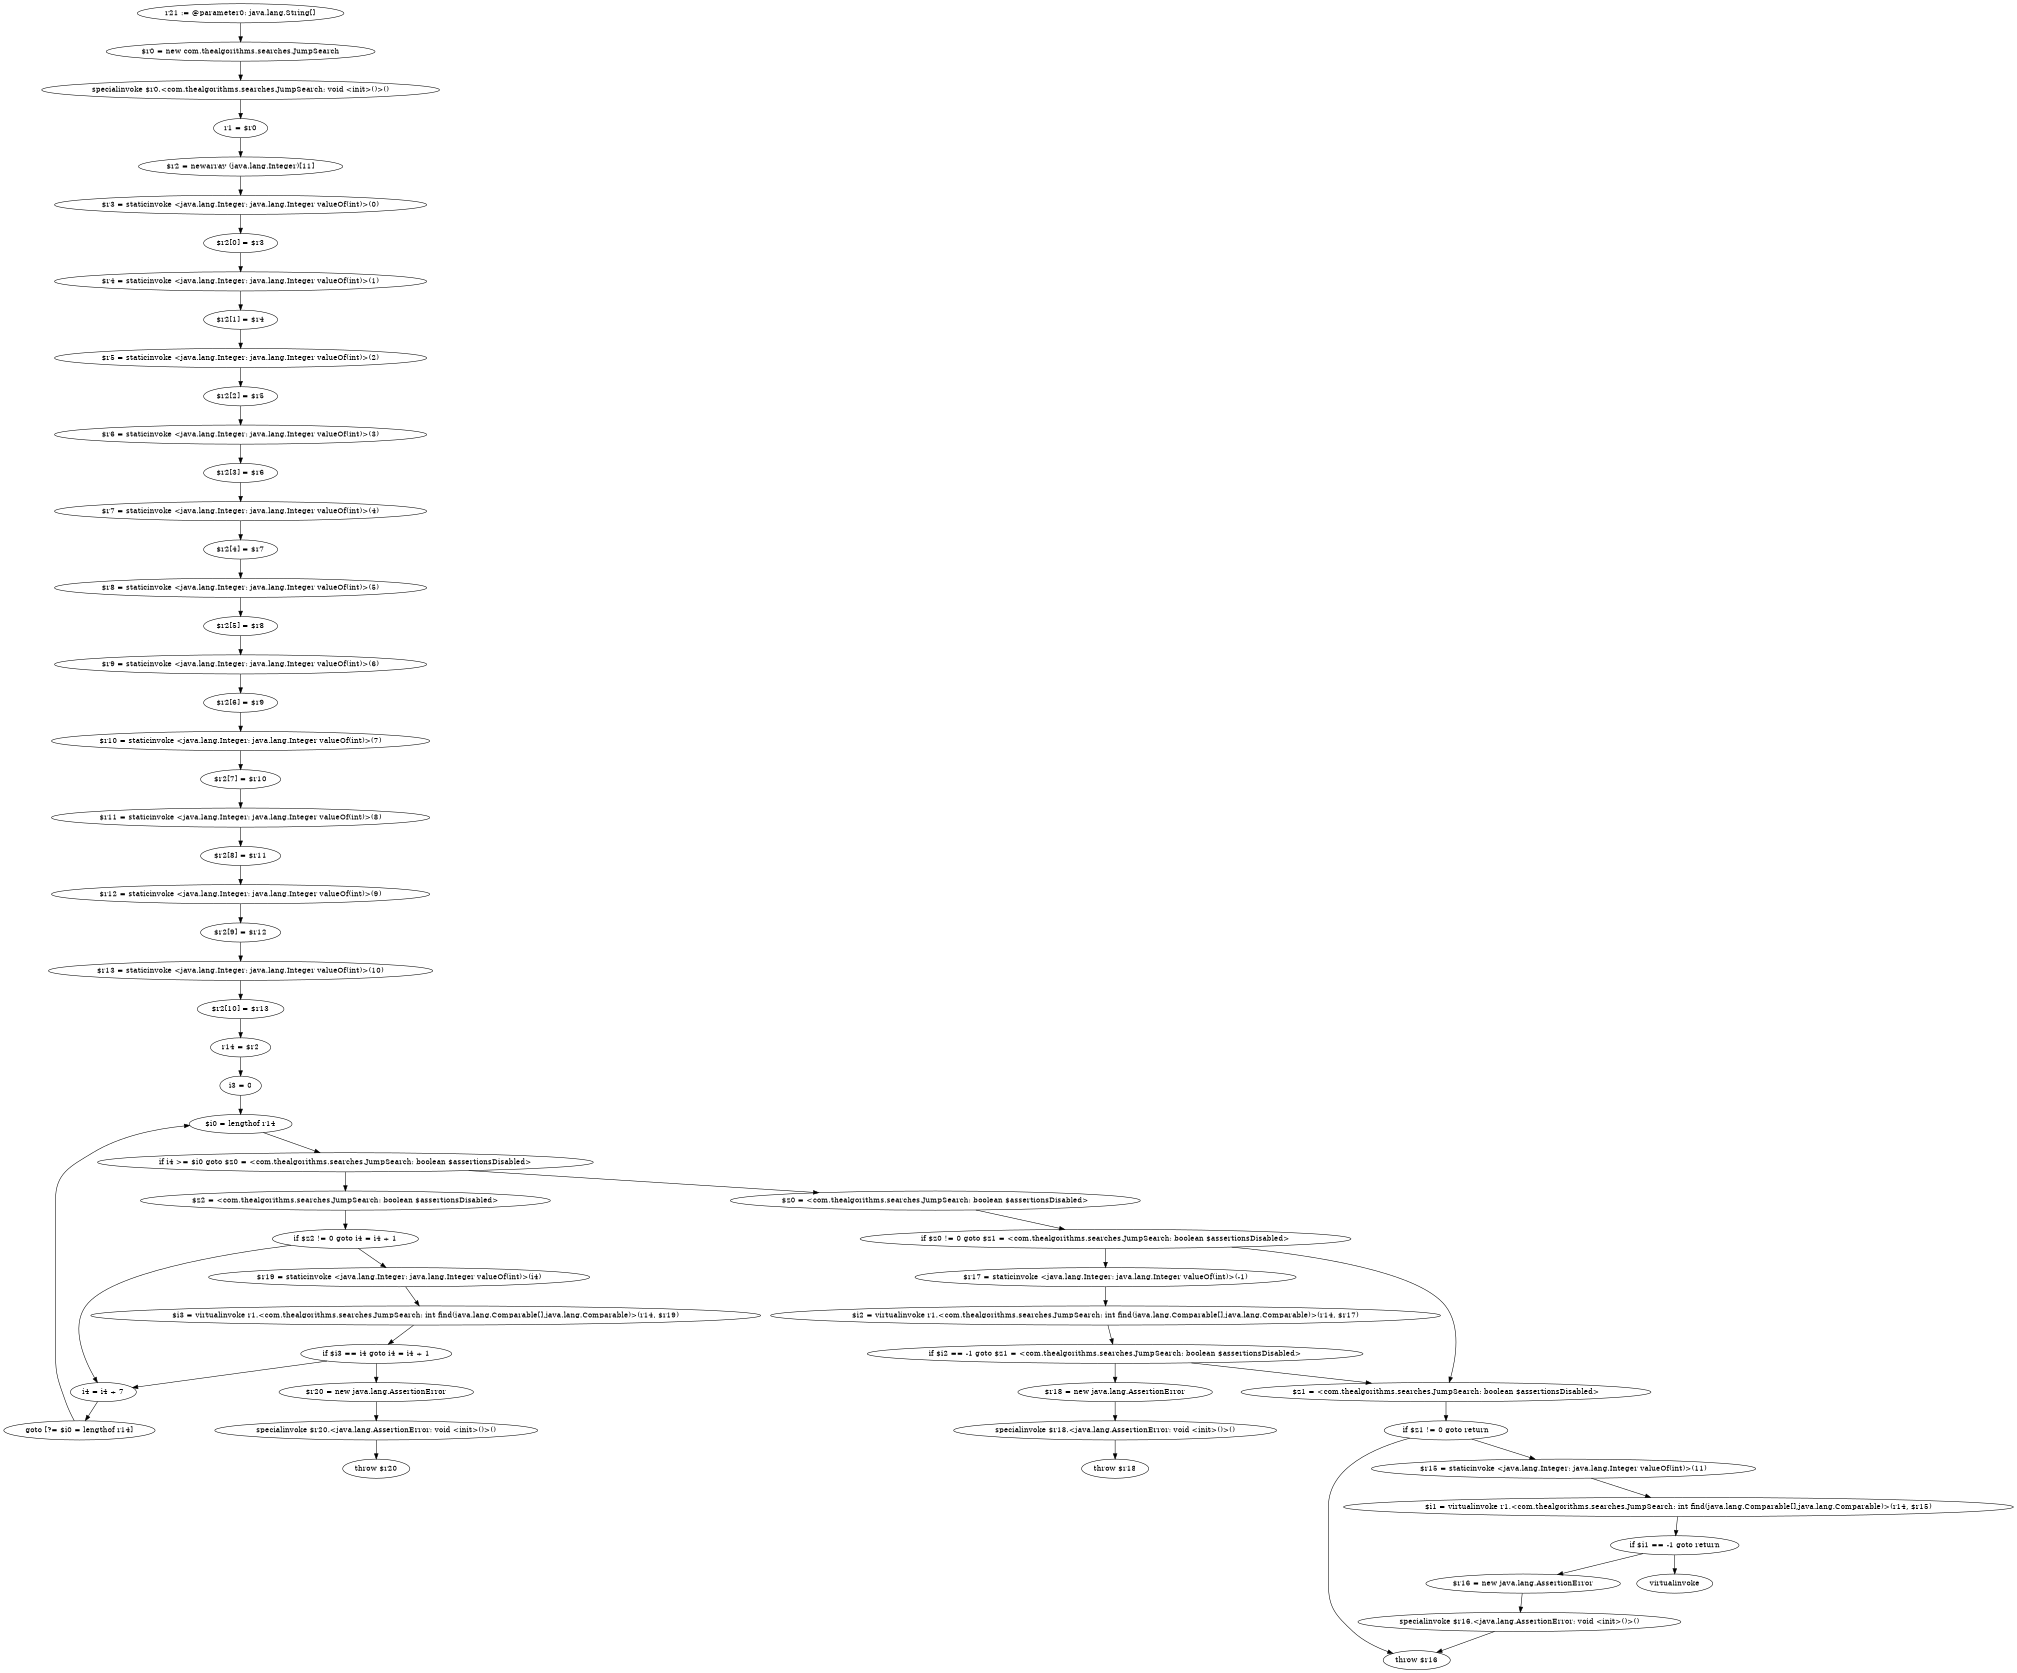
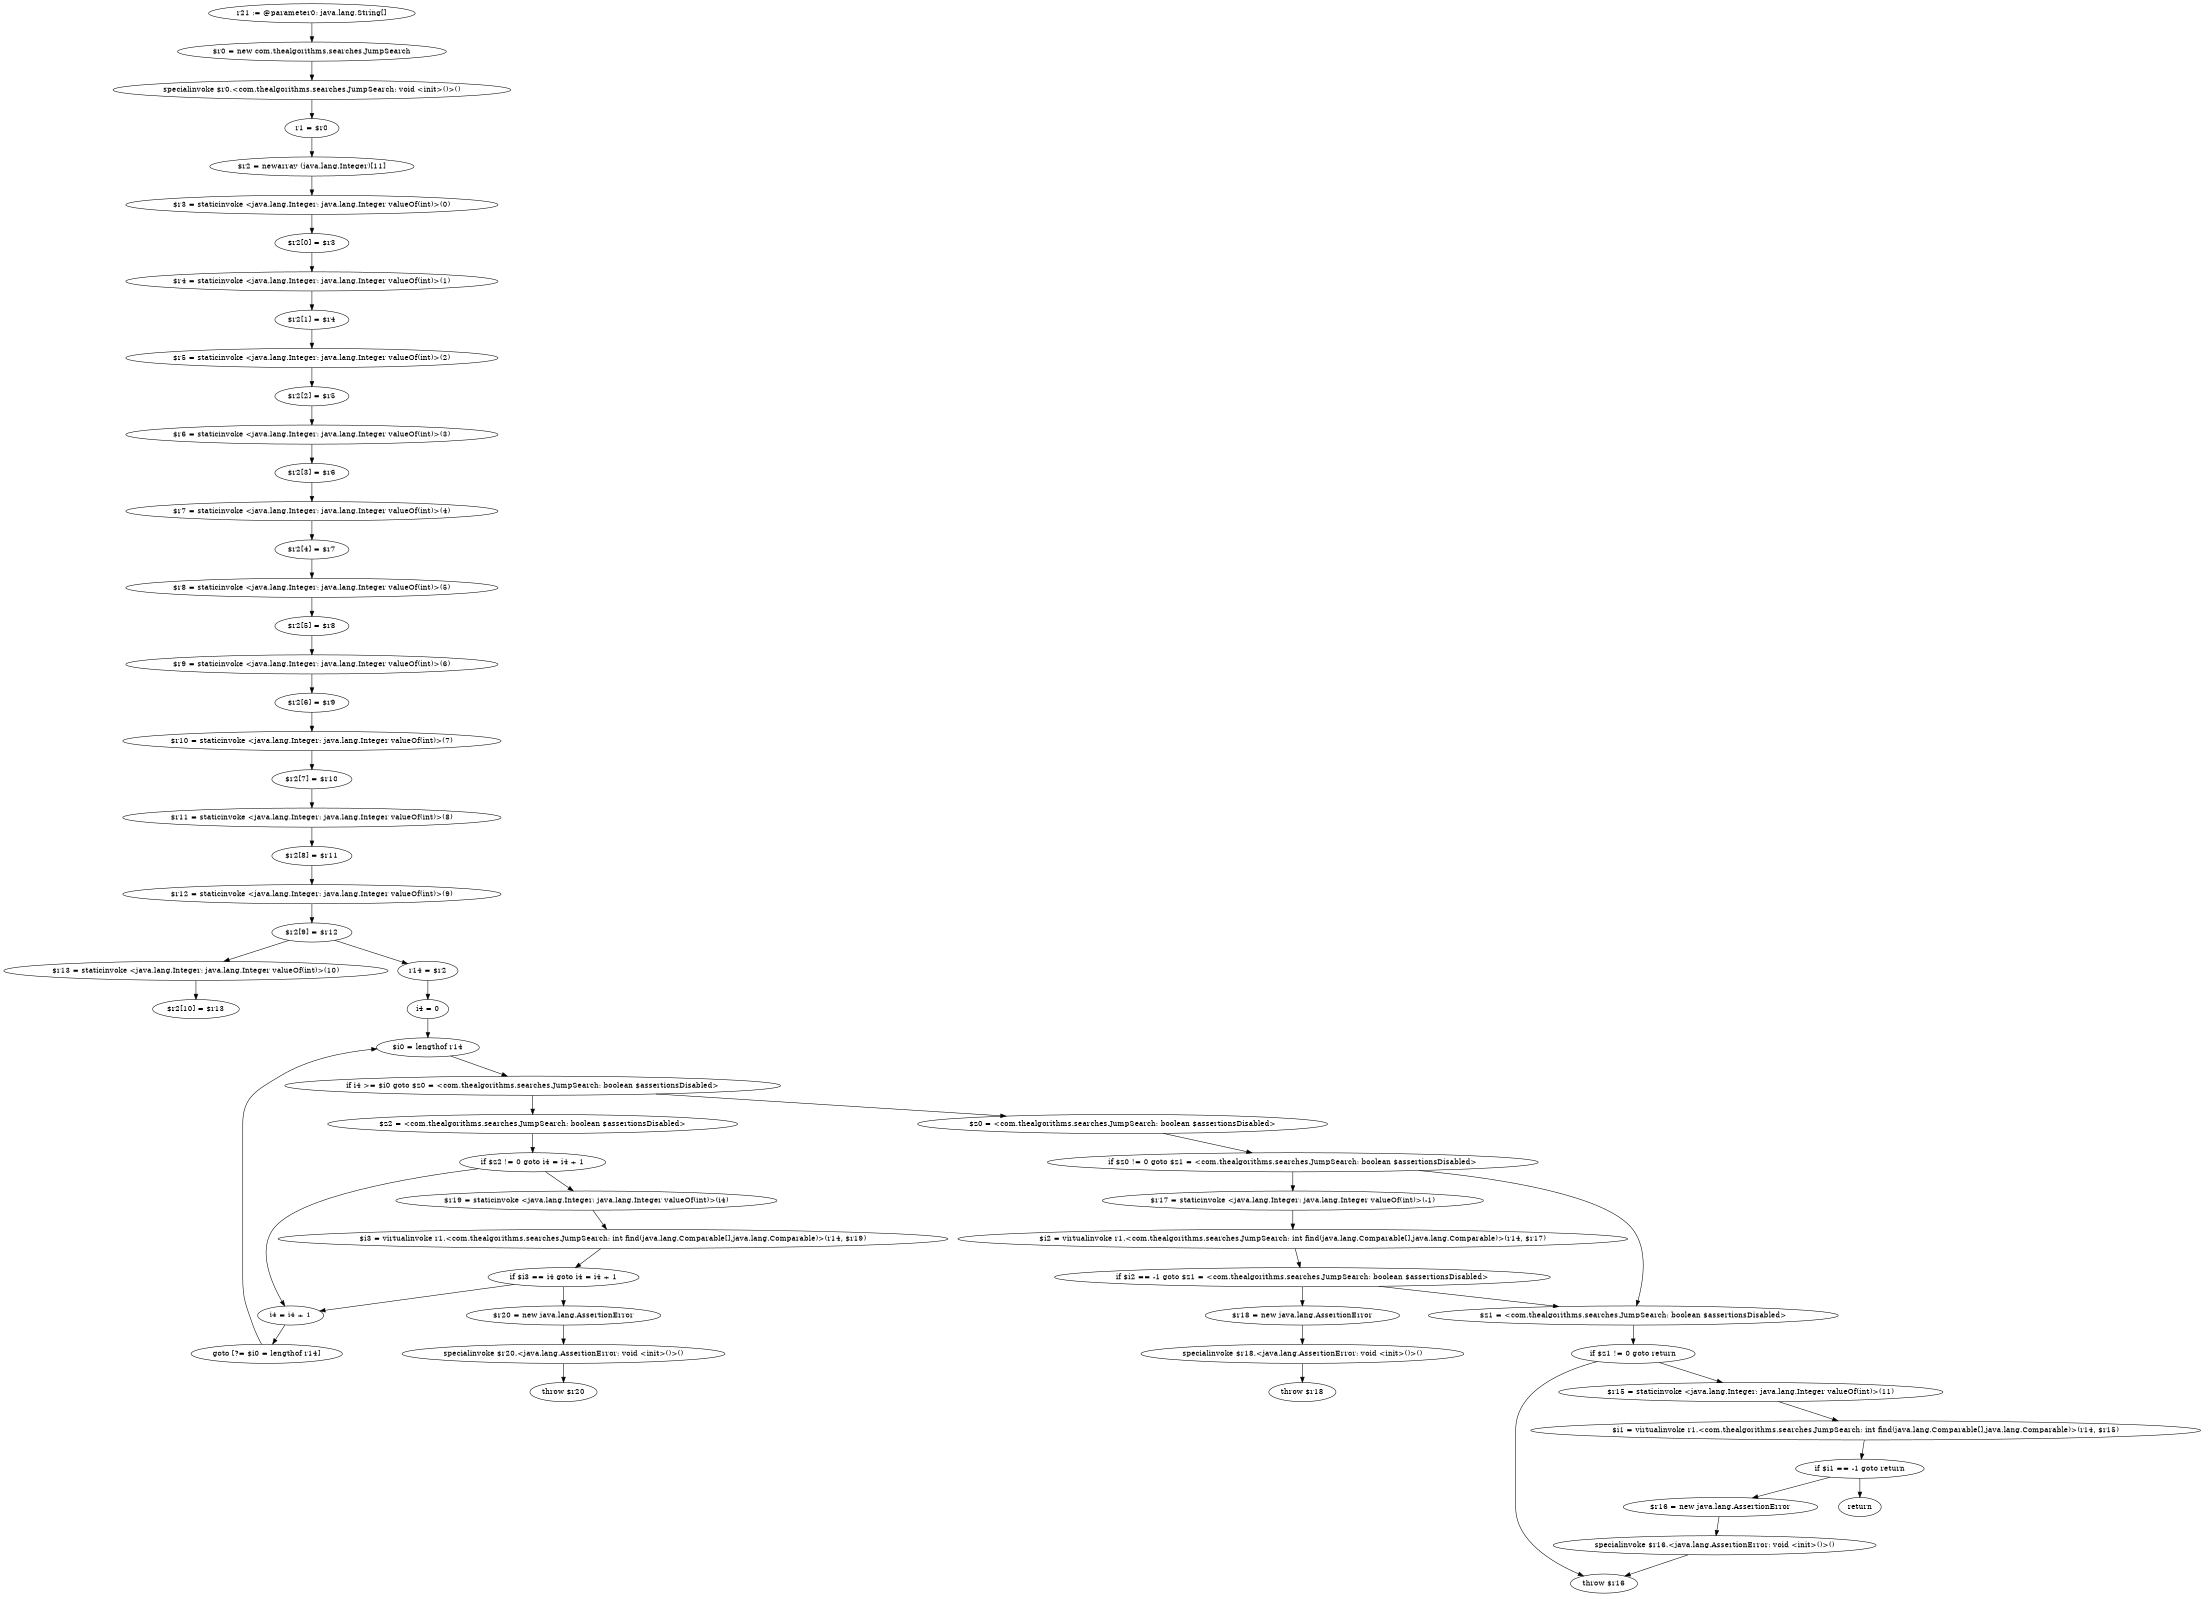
(241, 1026) -> (369, 951)
(241, 1086) -> (428, 1009)
(103, 1392) -> (291, 1315)
(1675, 1584) -> (1860, 1507)
